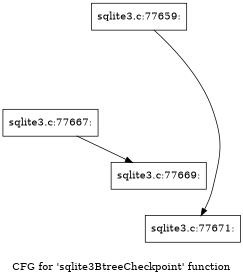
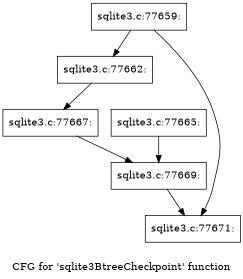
none -> (105, 70)
none -> (159, 123)
none -> (174, 199)
